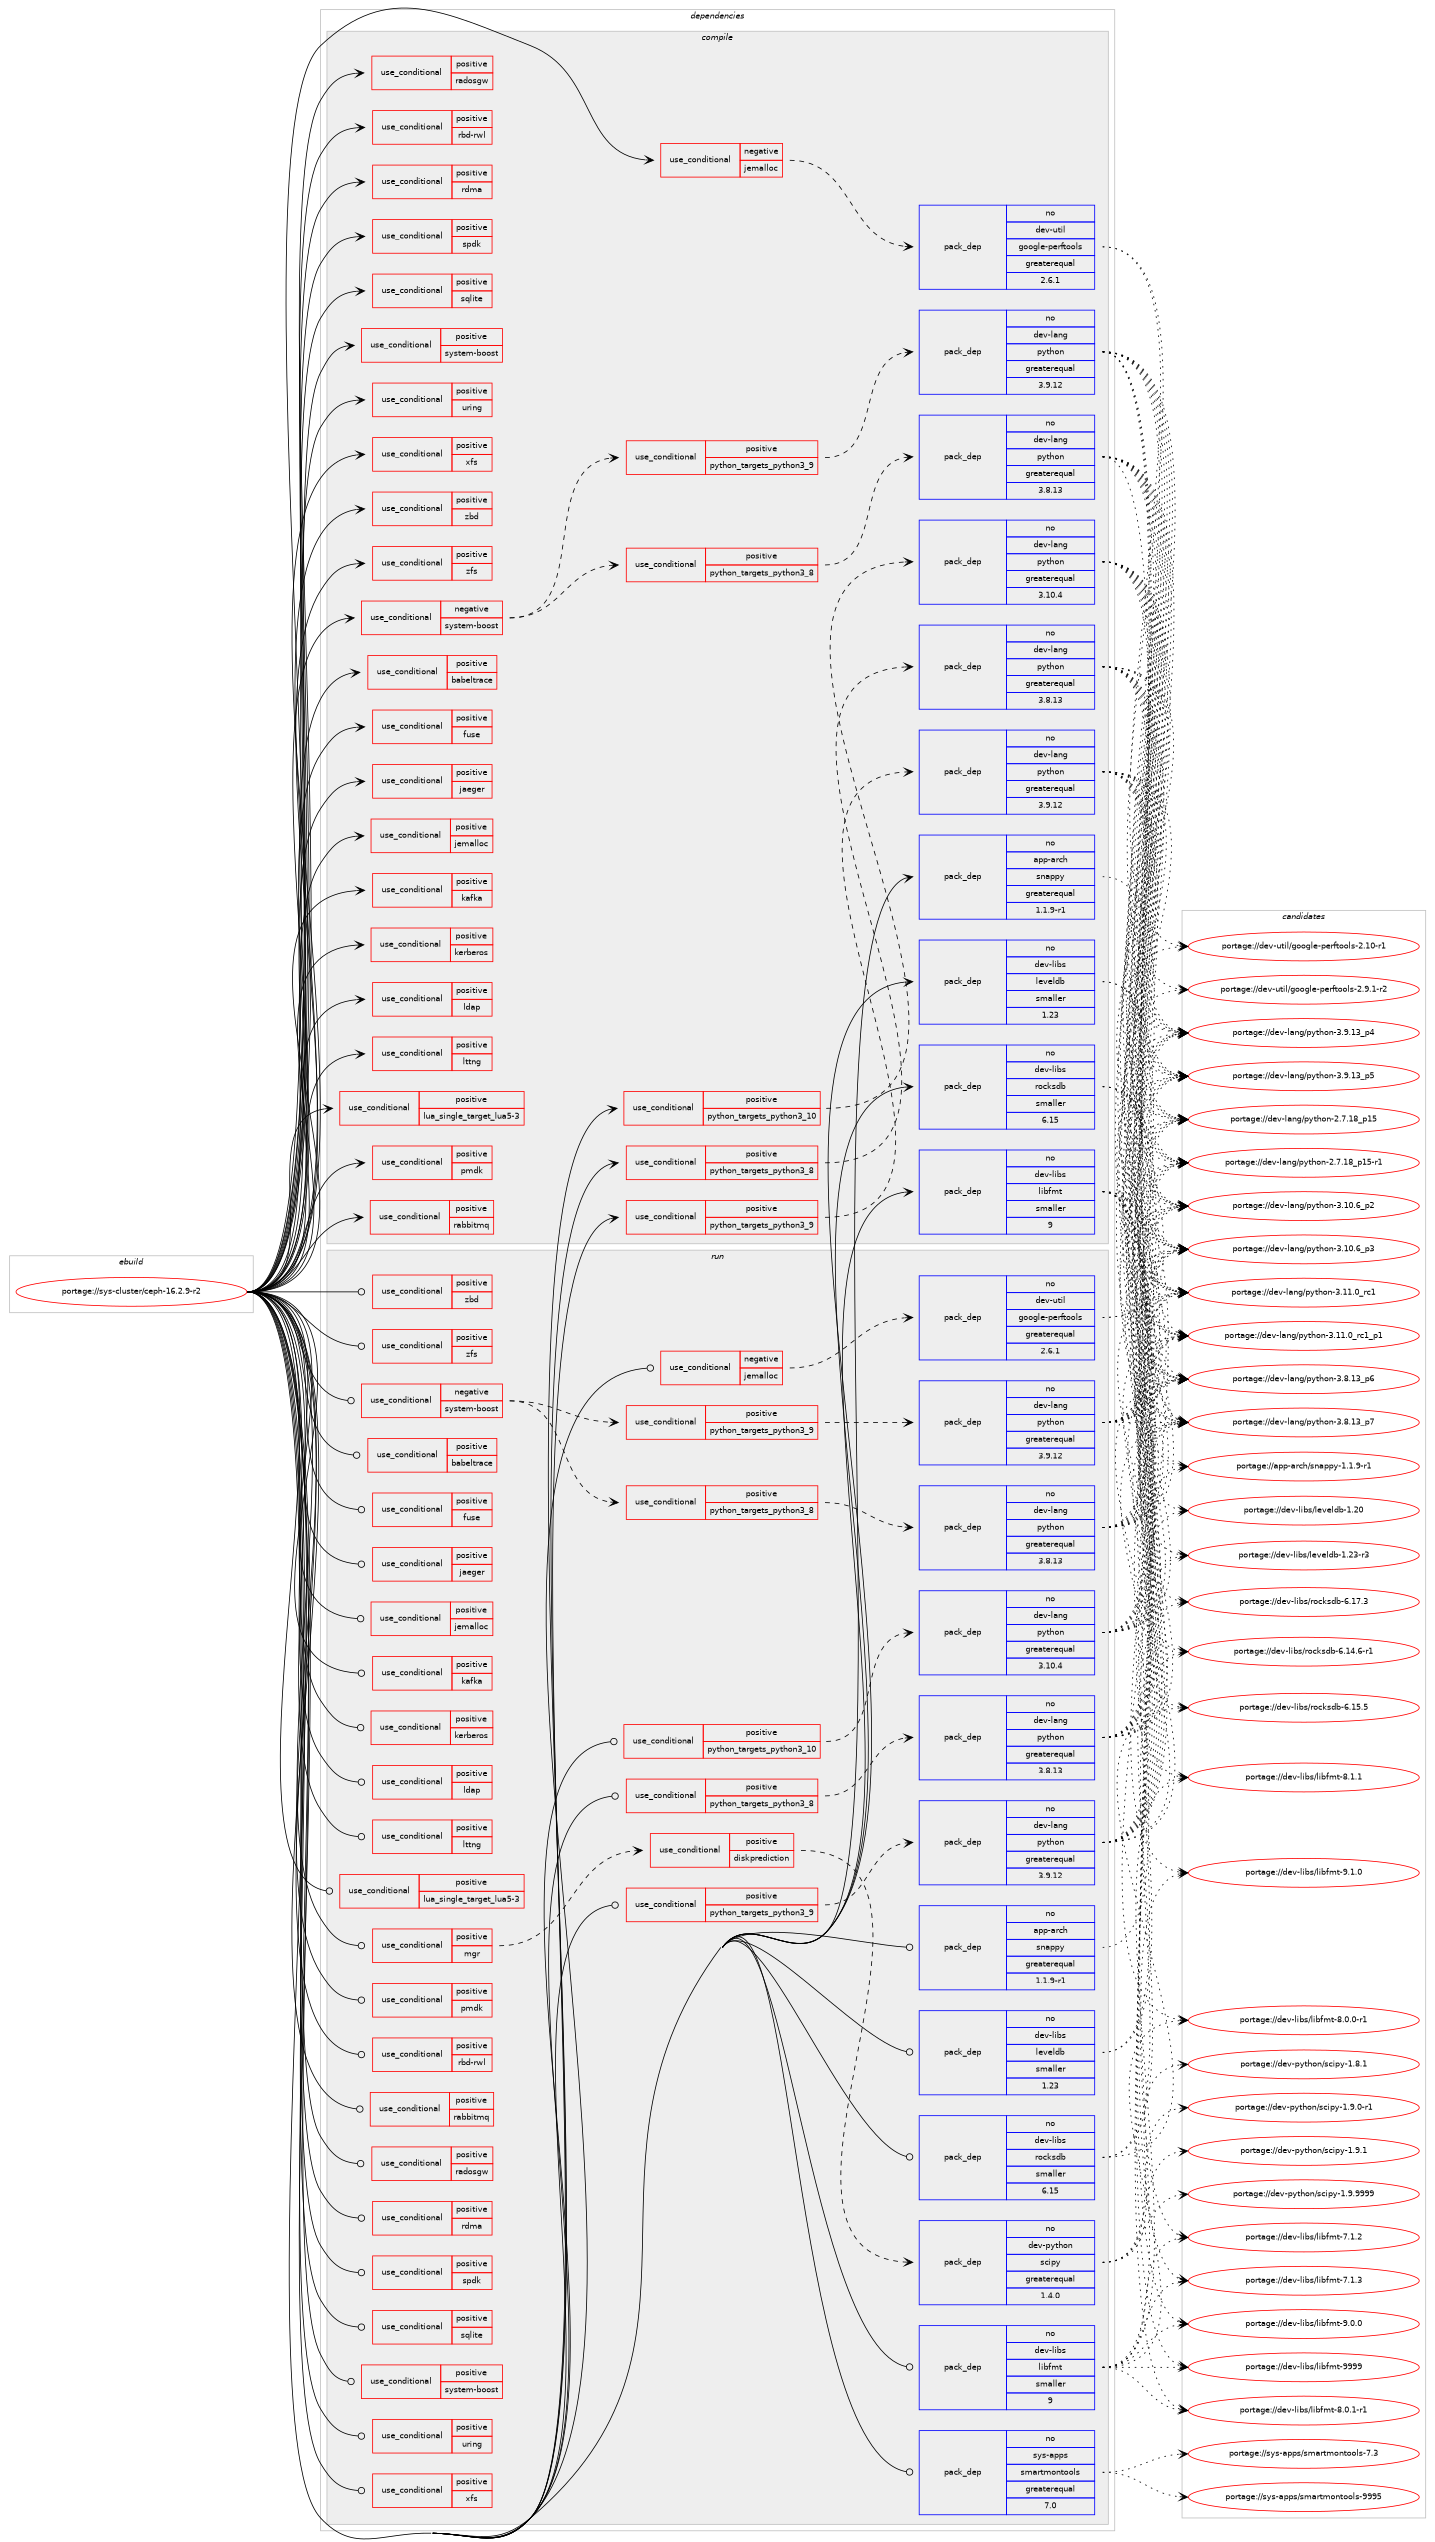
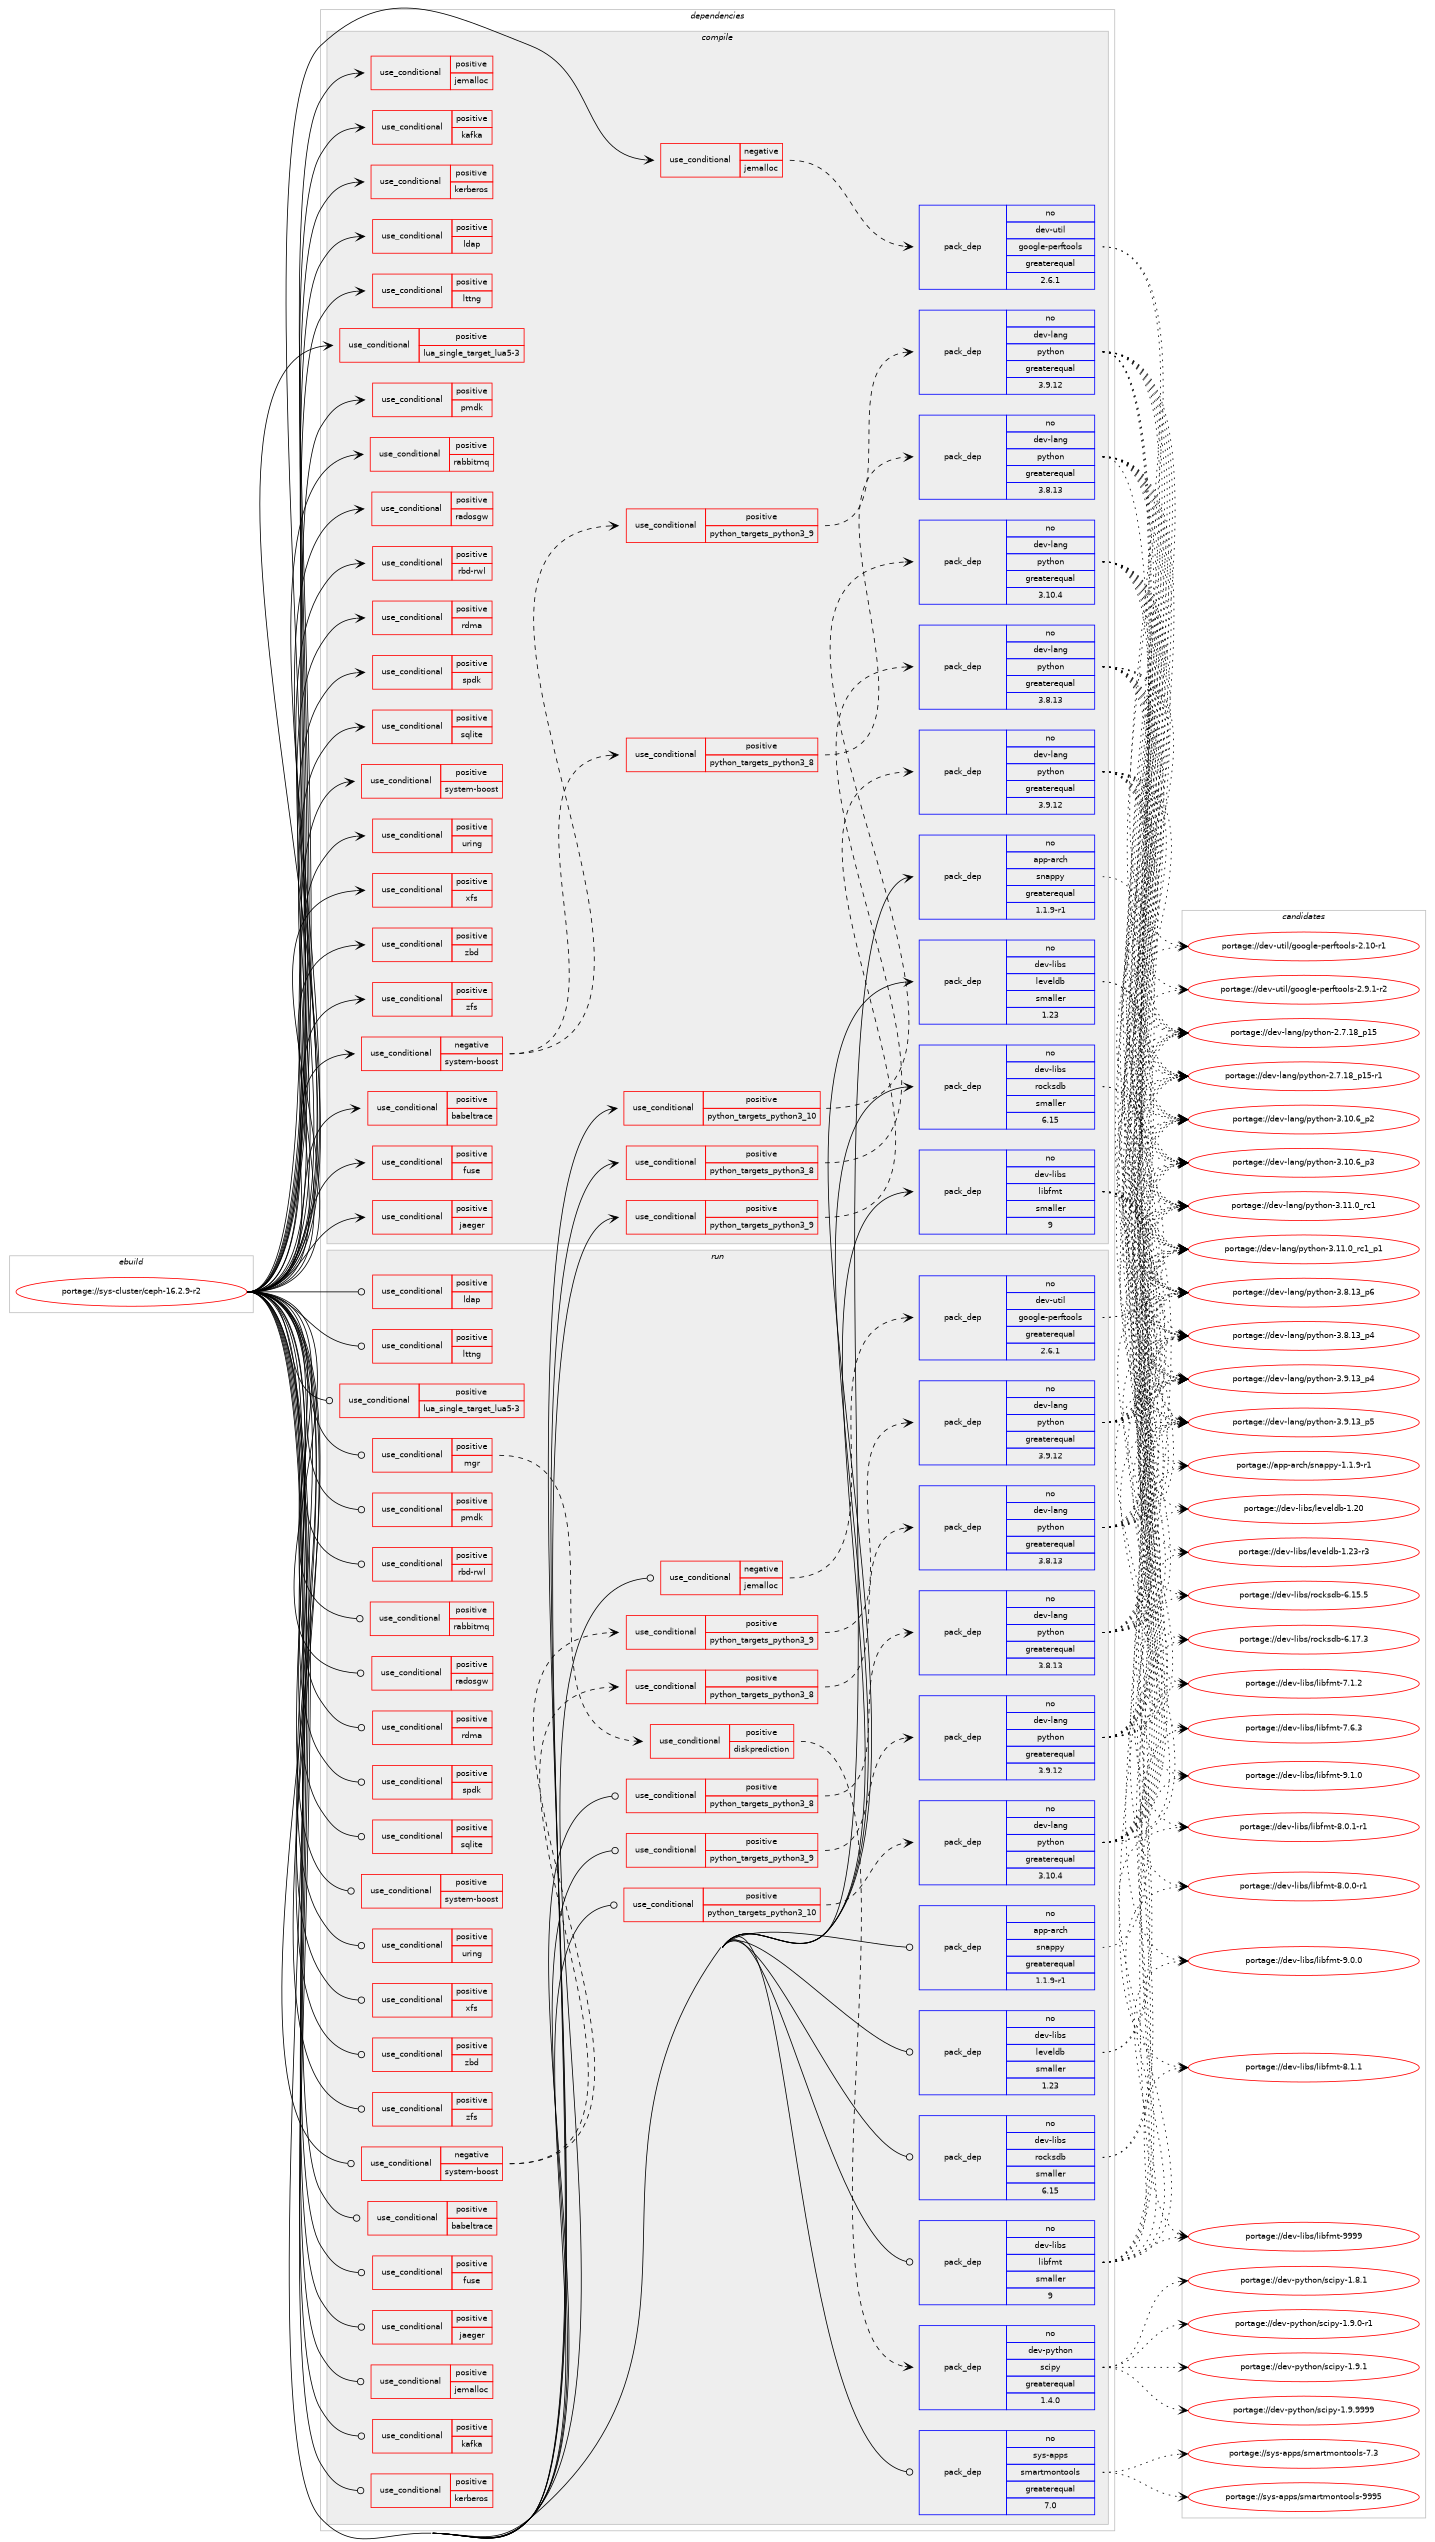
(1304, 1422) -> (1304, 1336)
(1304, 1652) -> none
(1304, 2281) -> (1304, 1729)
